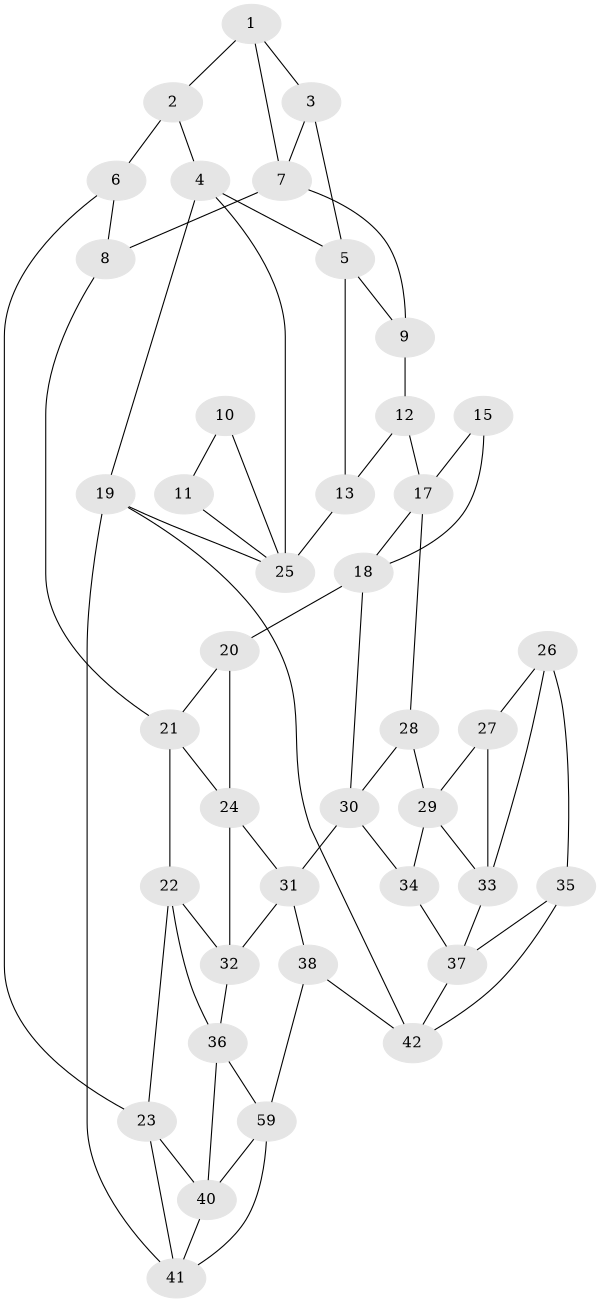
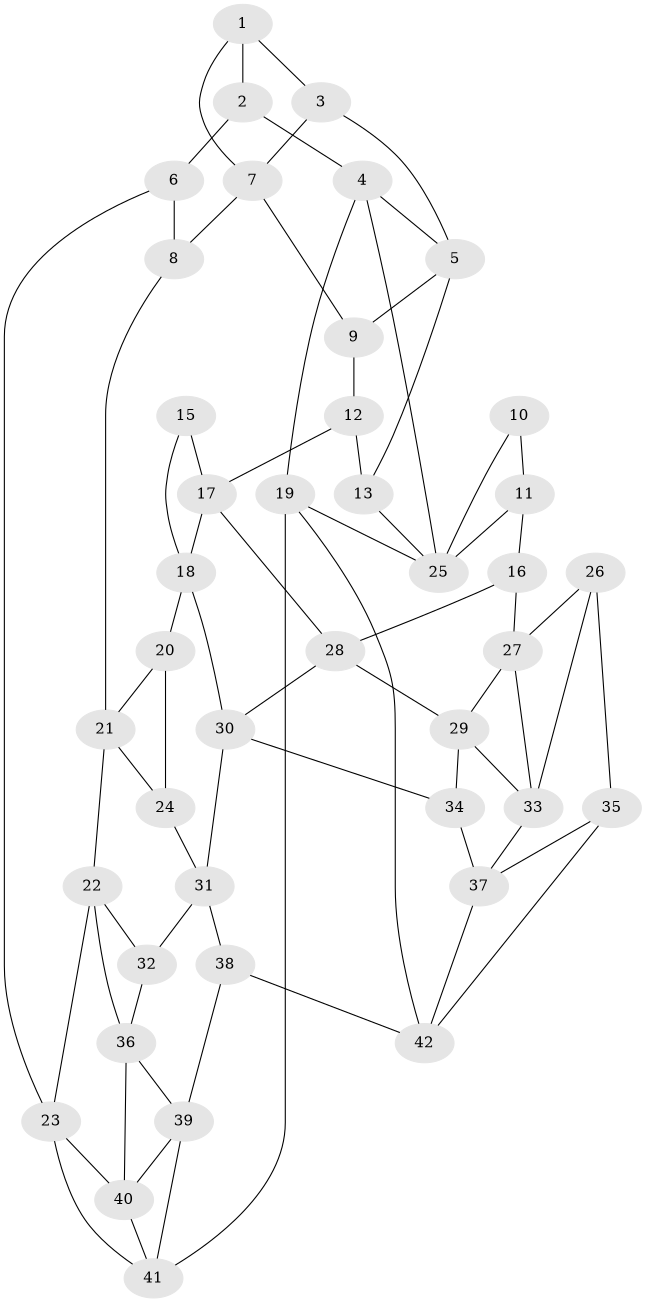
none -> (517, 573)
(230, 886) -> none
(267, 1122) -> (184, 1122)
